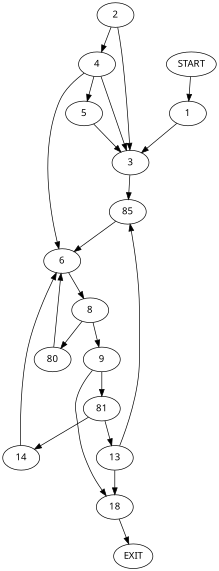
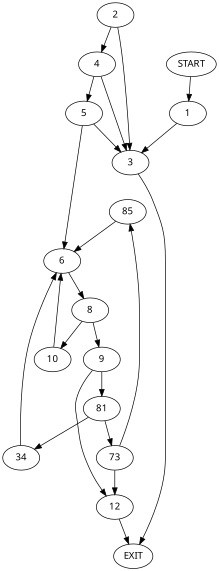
(48, 152) -> (74, 184)
(129, 184) -> (165, 355)
(53, 359) -> (53, 359)
(21, 458) -> (21, 458)
(115, 458) -> (115, 458)
(115, 507) -> (115, 507)
